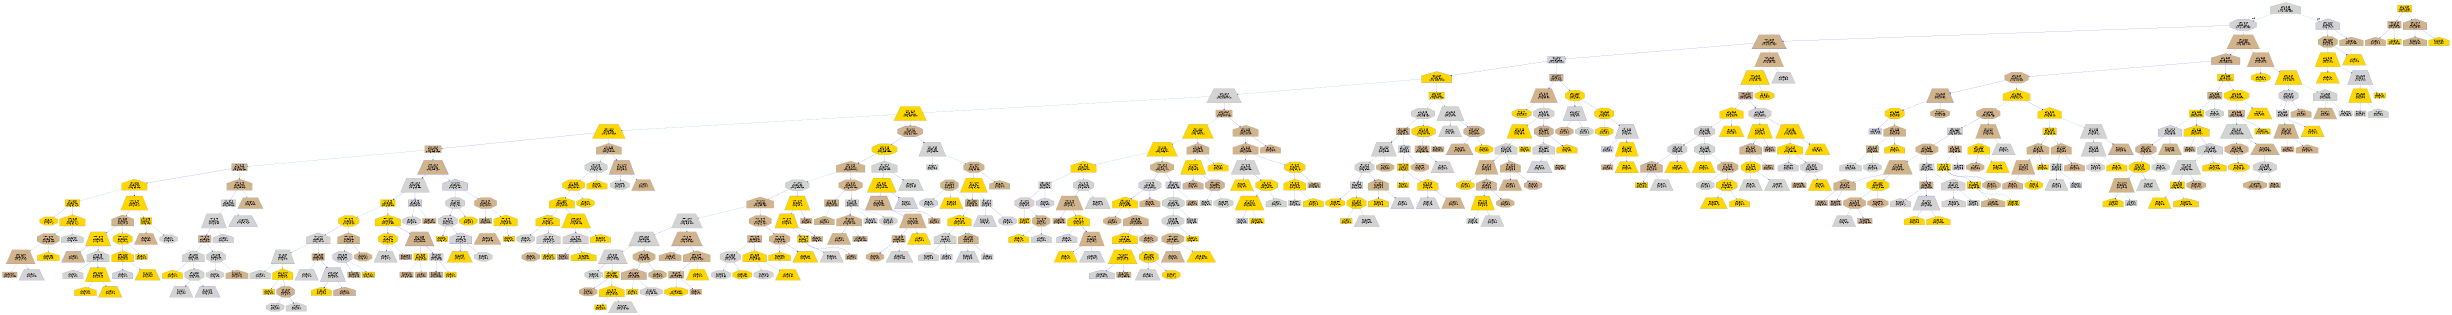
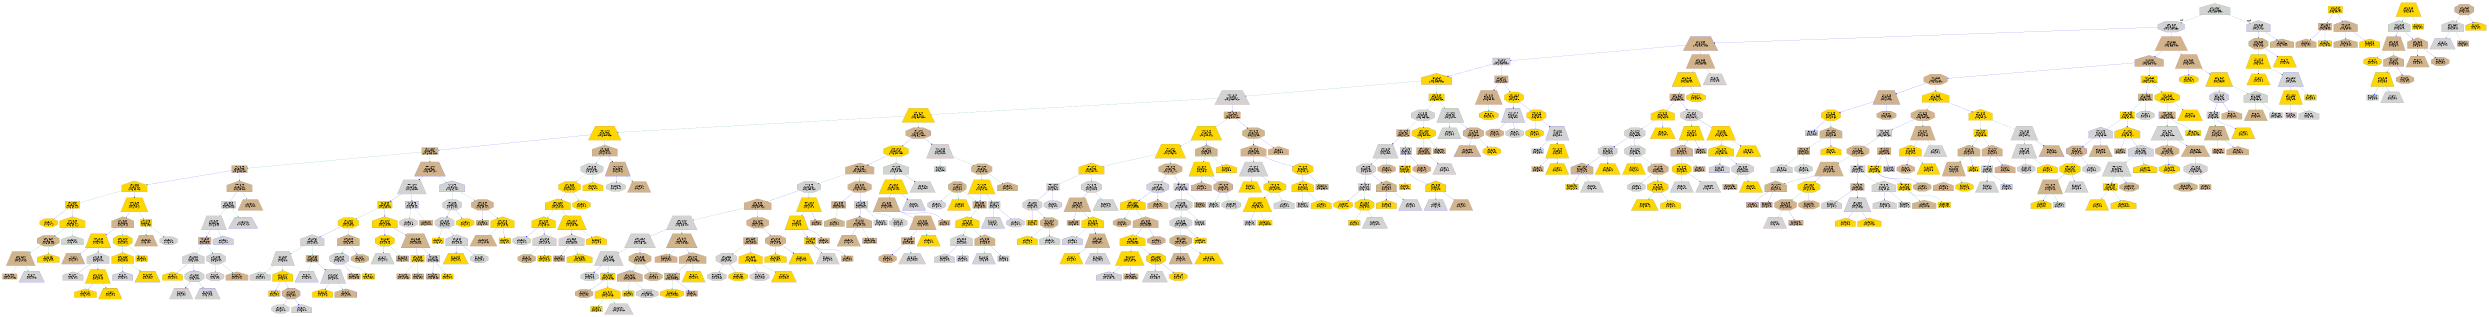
(1544, 114) -> none
(1246, 131) -> (1254, 133)
